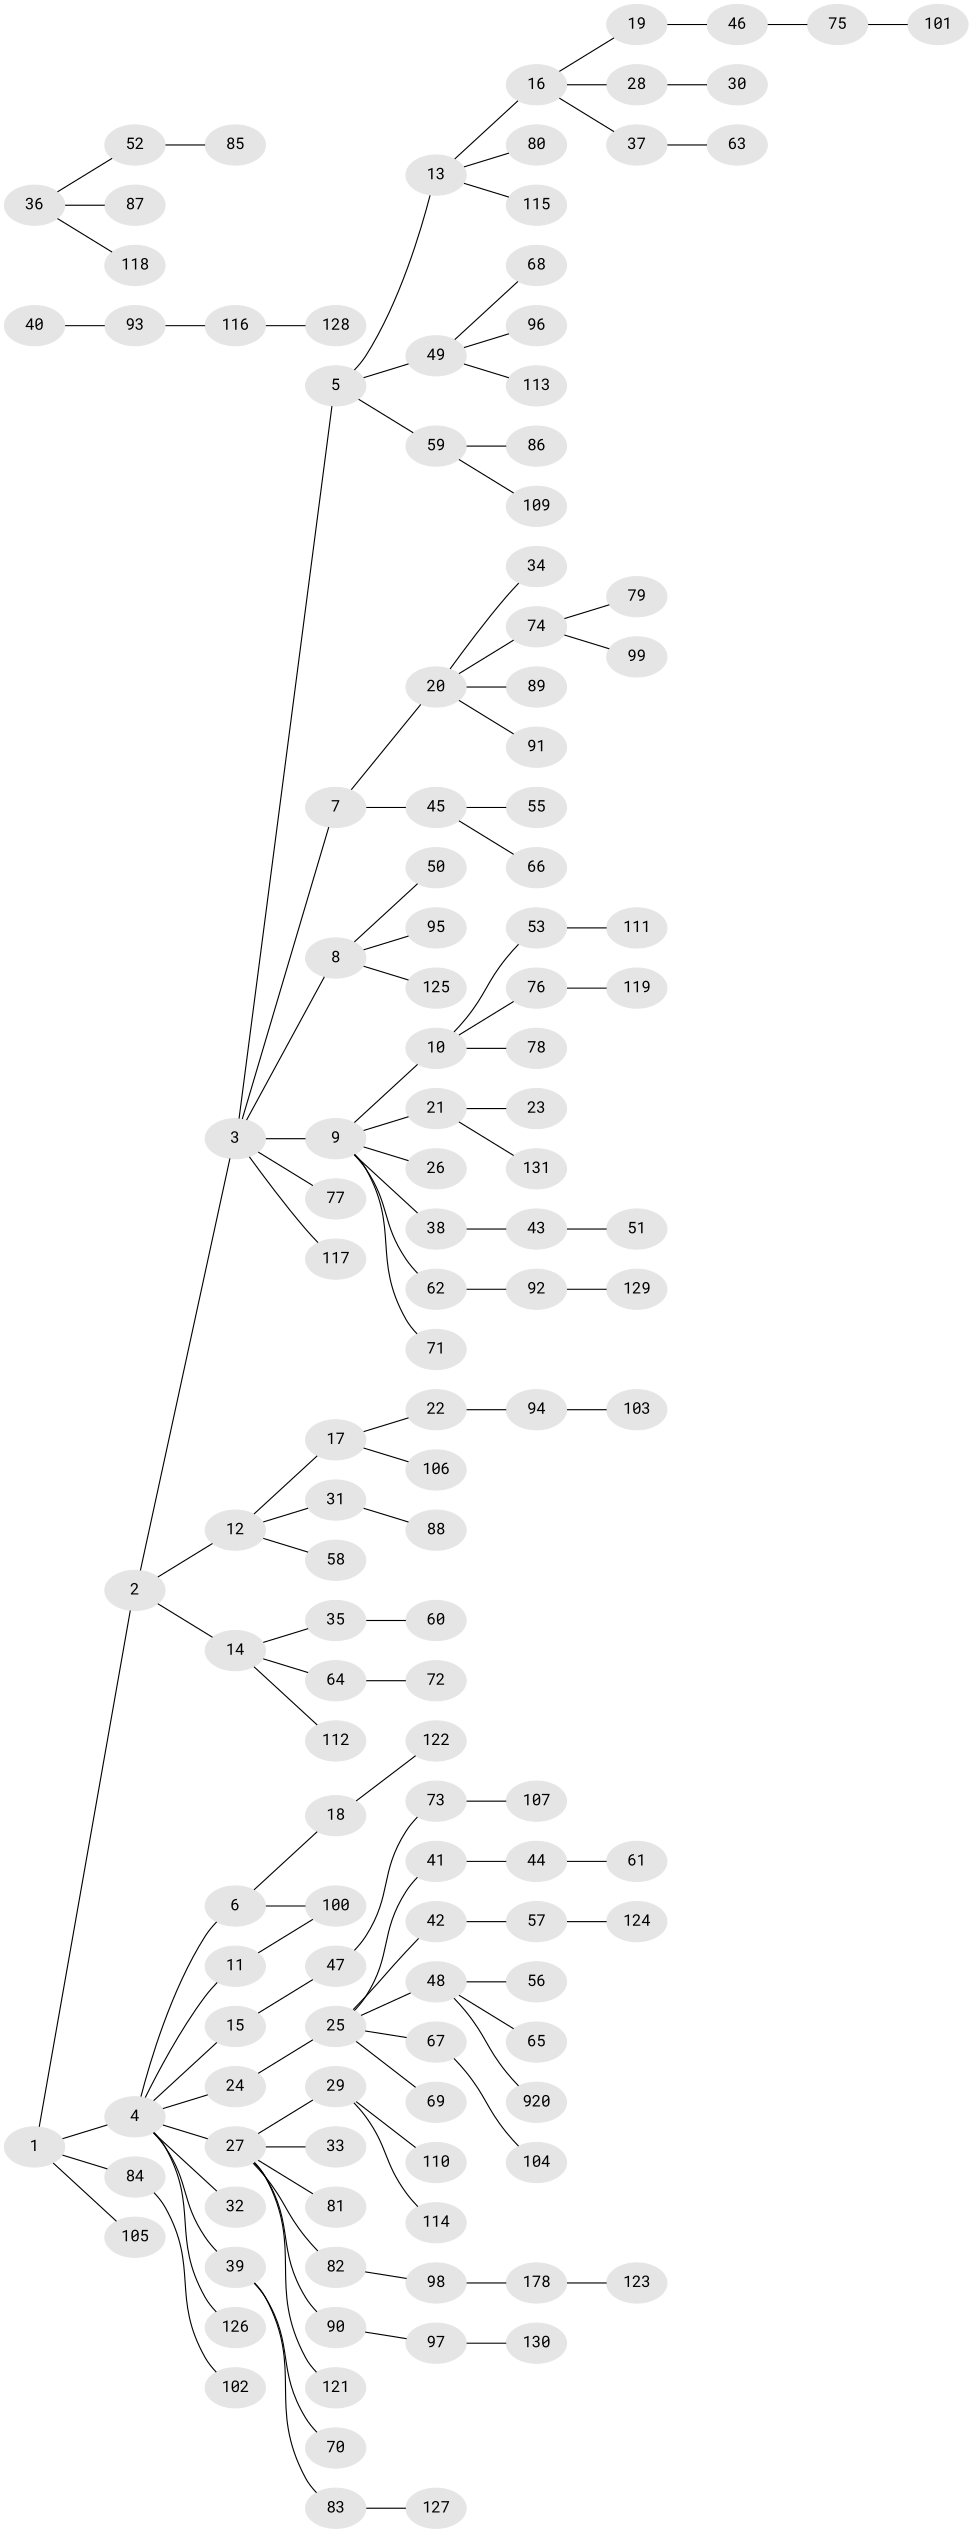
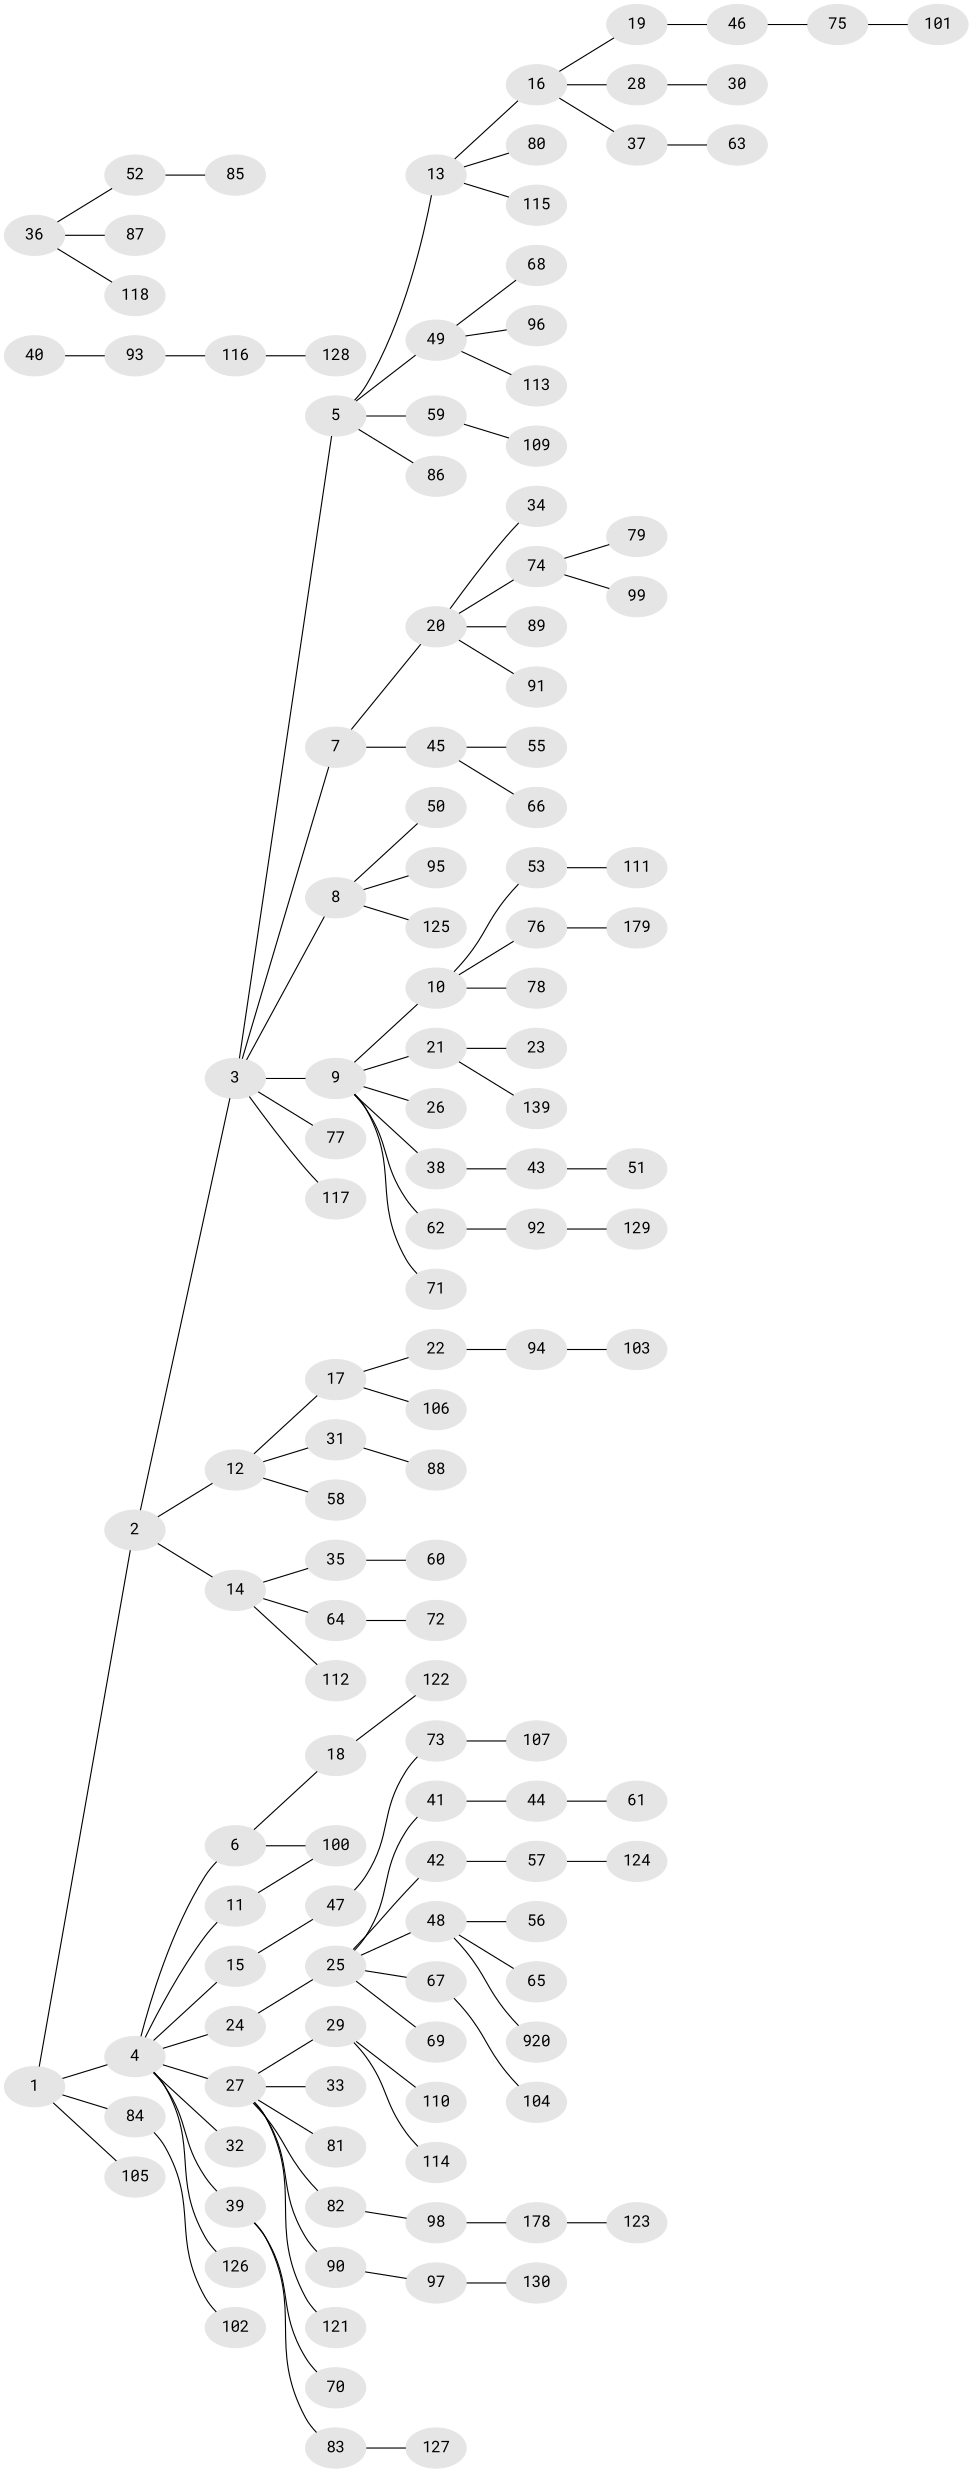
(486, 446) -> (386, 446)
(637, 988) -> (637, 928)
(536, 1169) -> (536, 1109)
